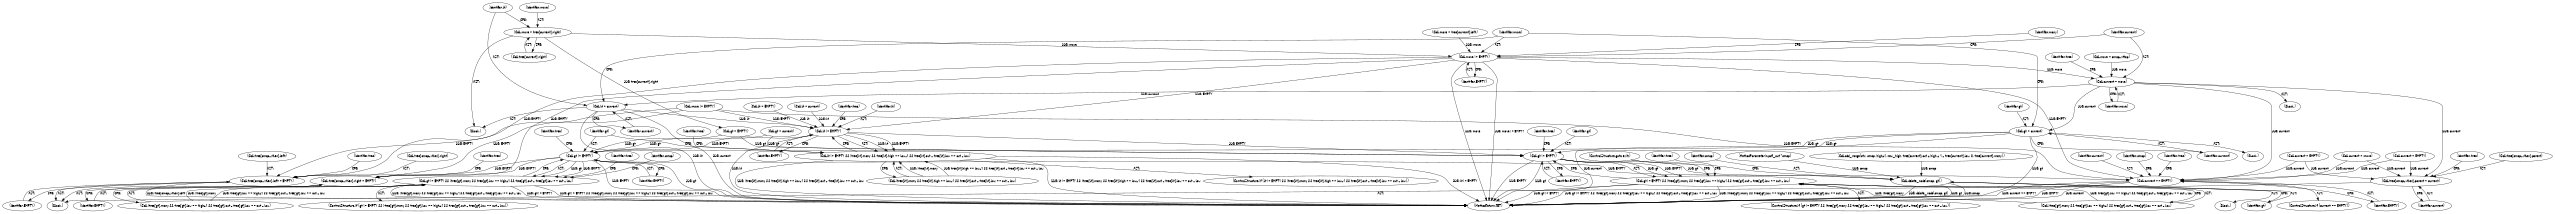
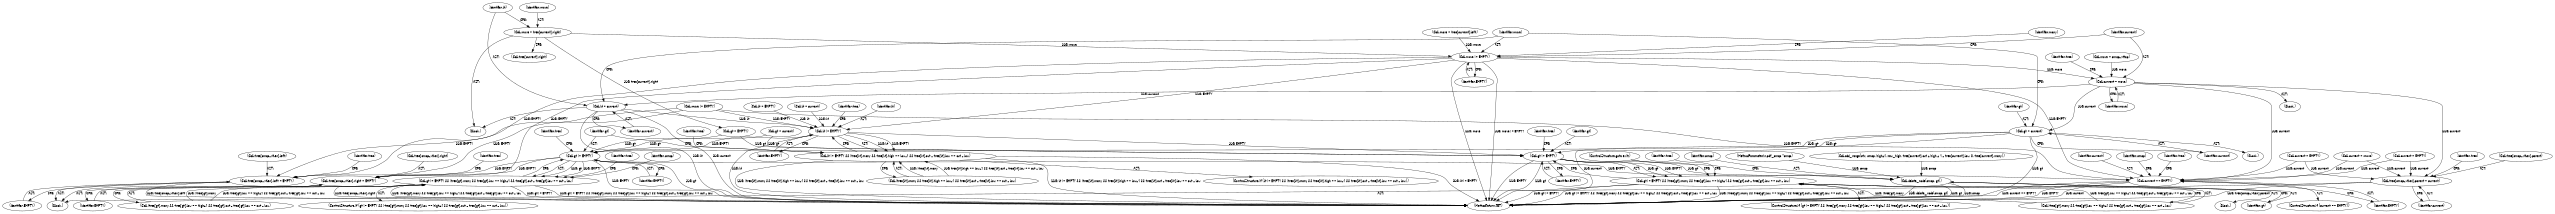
(525, 45) -> none
(1765, 156) -> (1765, 156)
(385, 173) -> (410, 172)
none -> (2050, 199)
none -> (893, 203)
